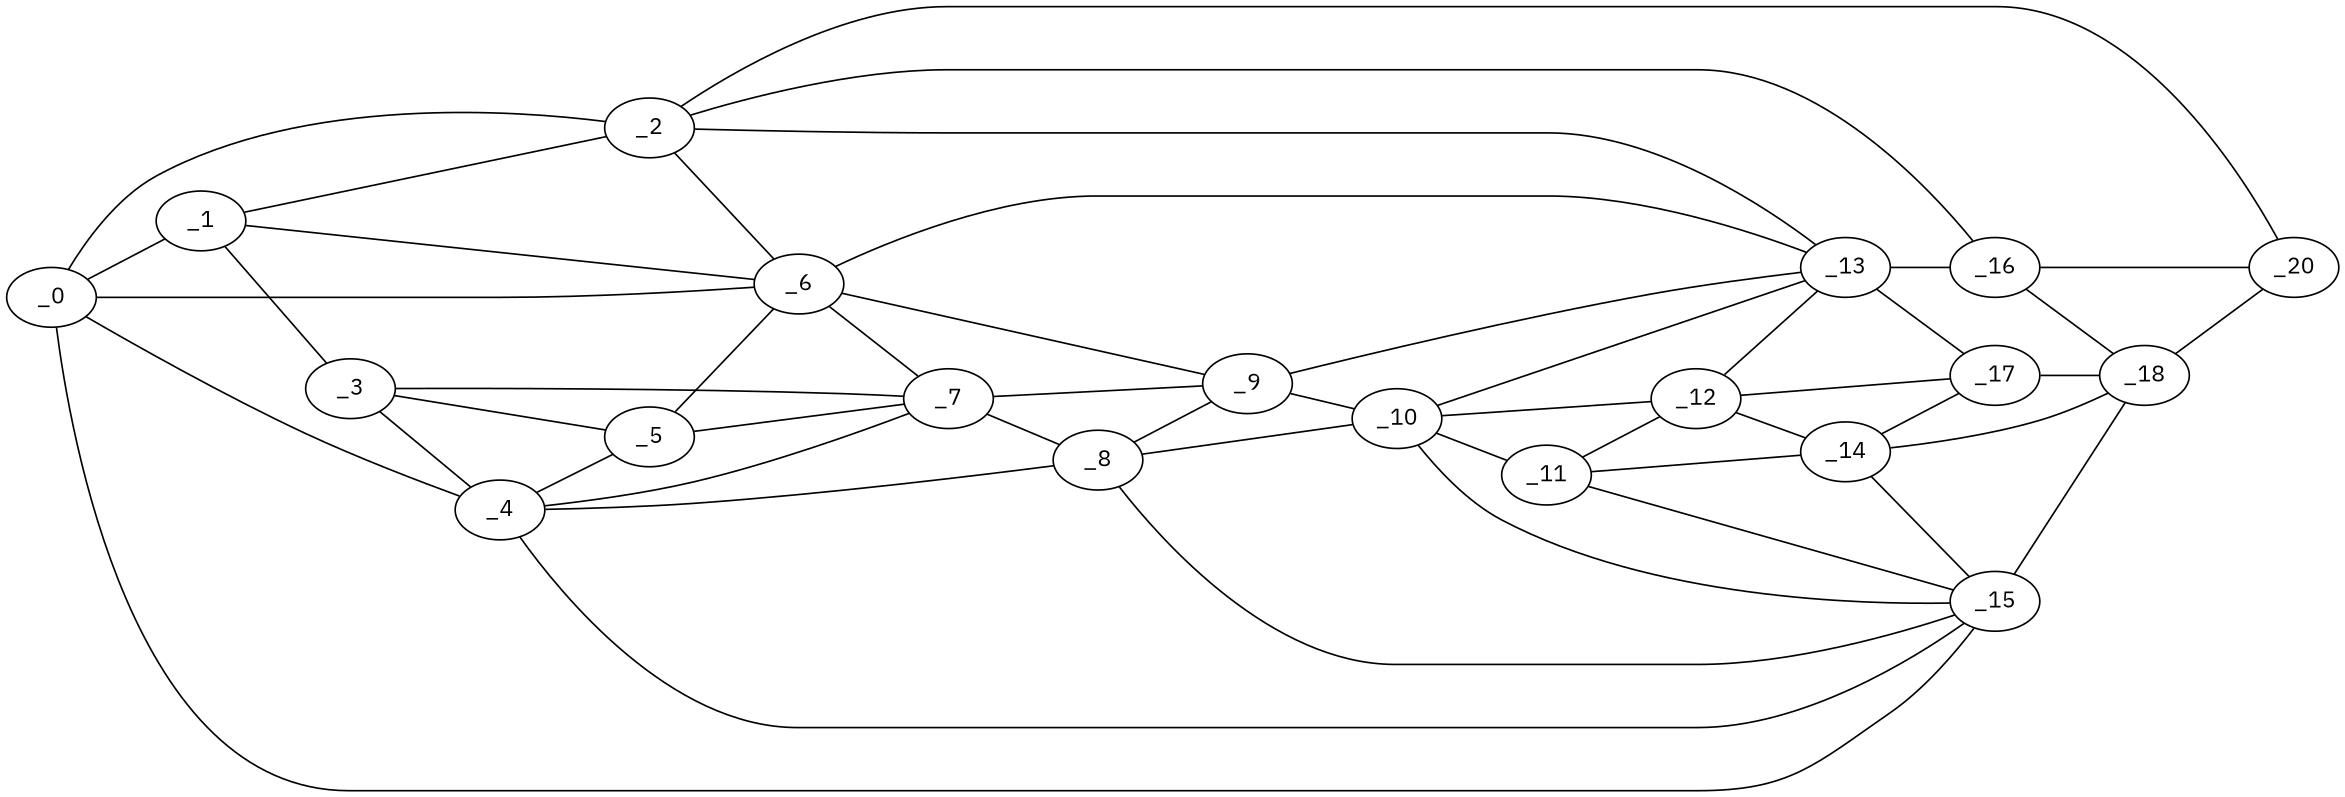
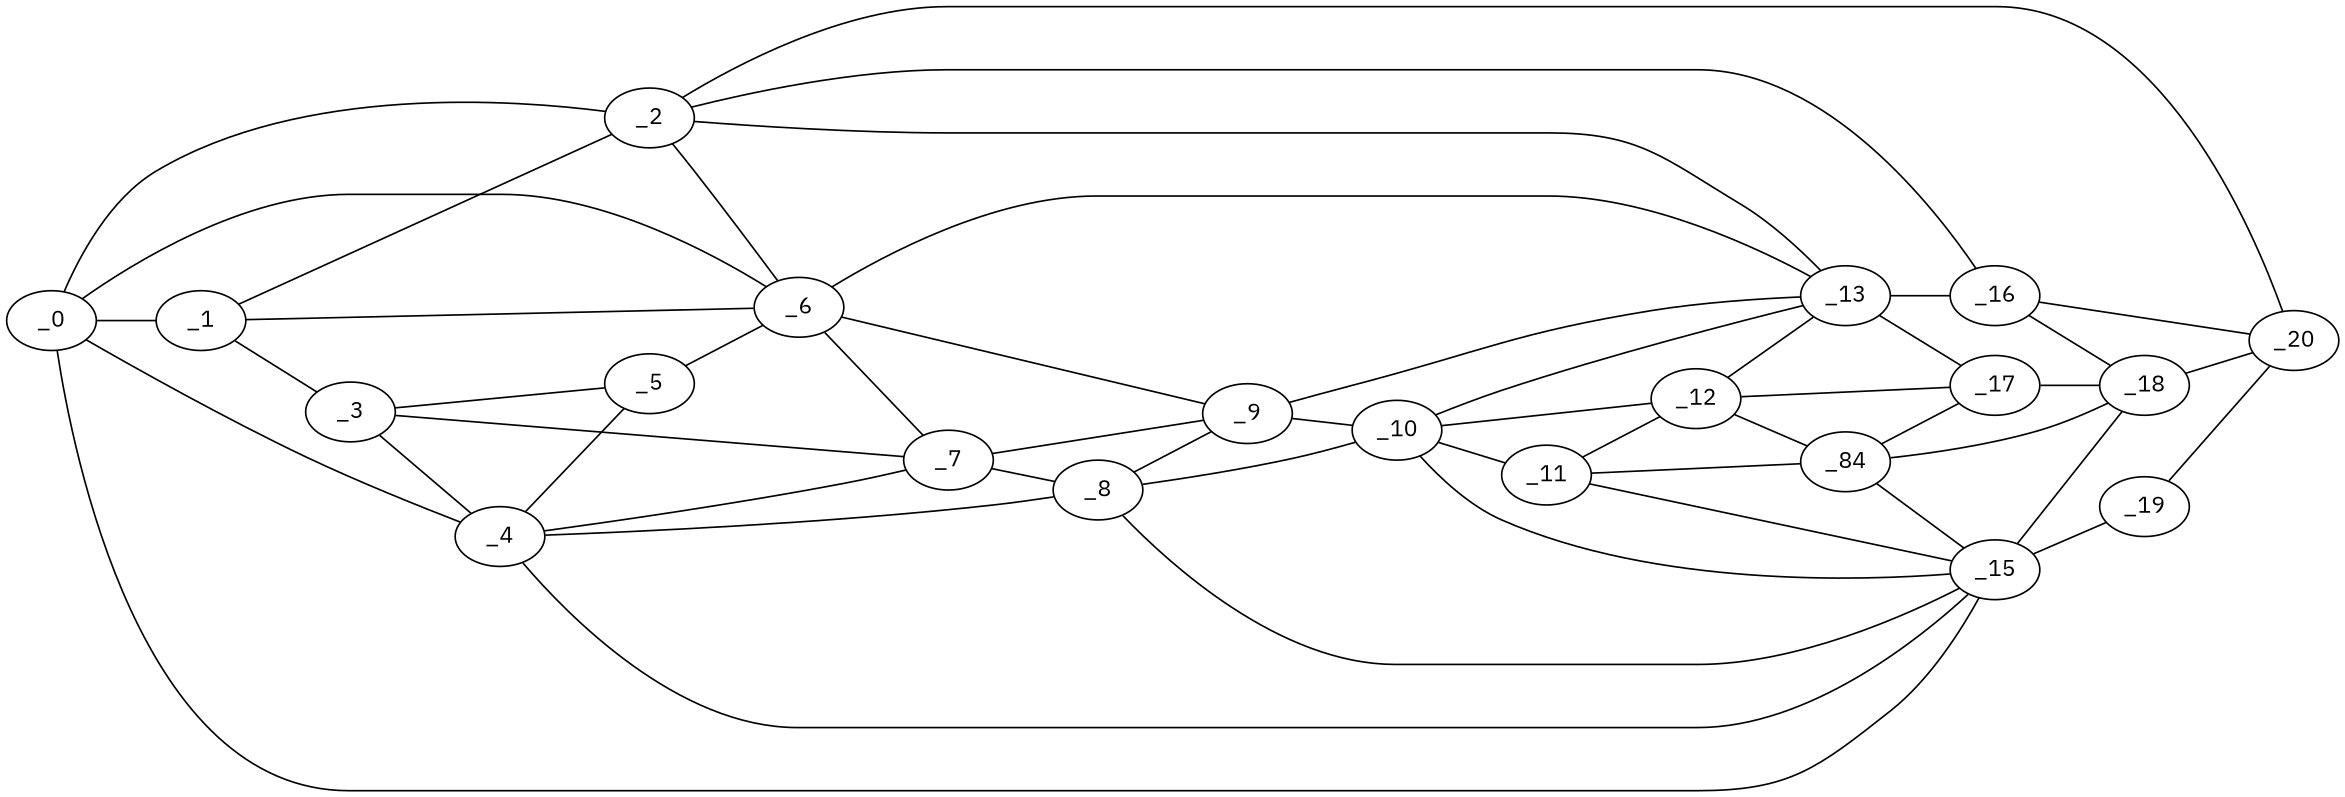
(799, 418) -> none
(1845, 452) -> (1845, 462)
none -> (2144, 507)
